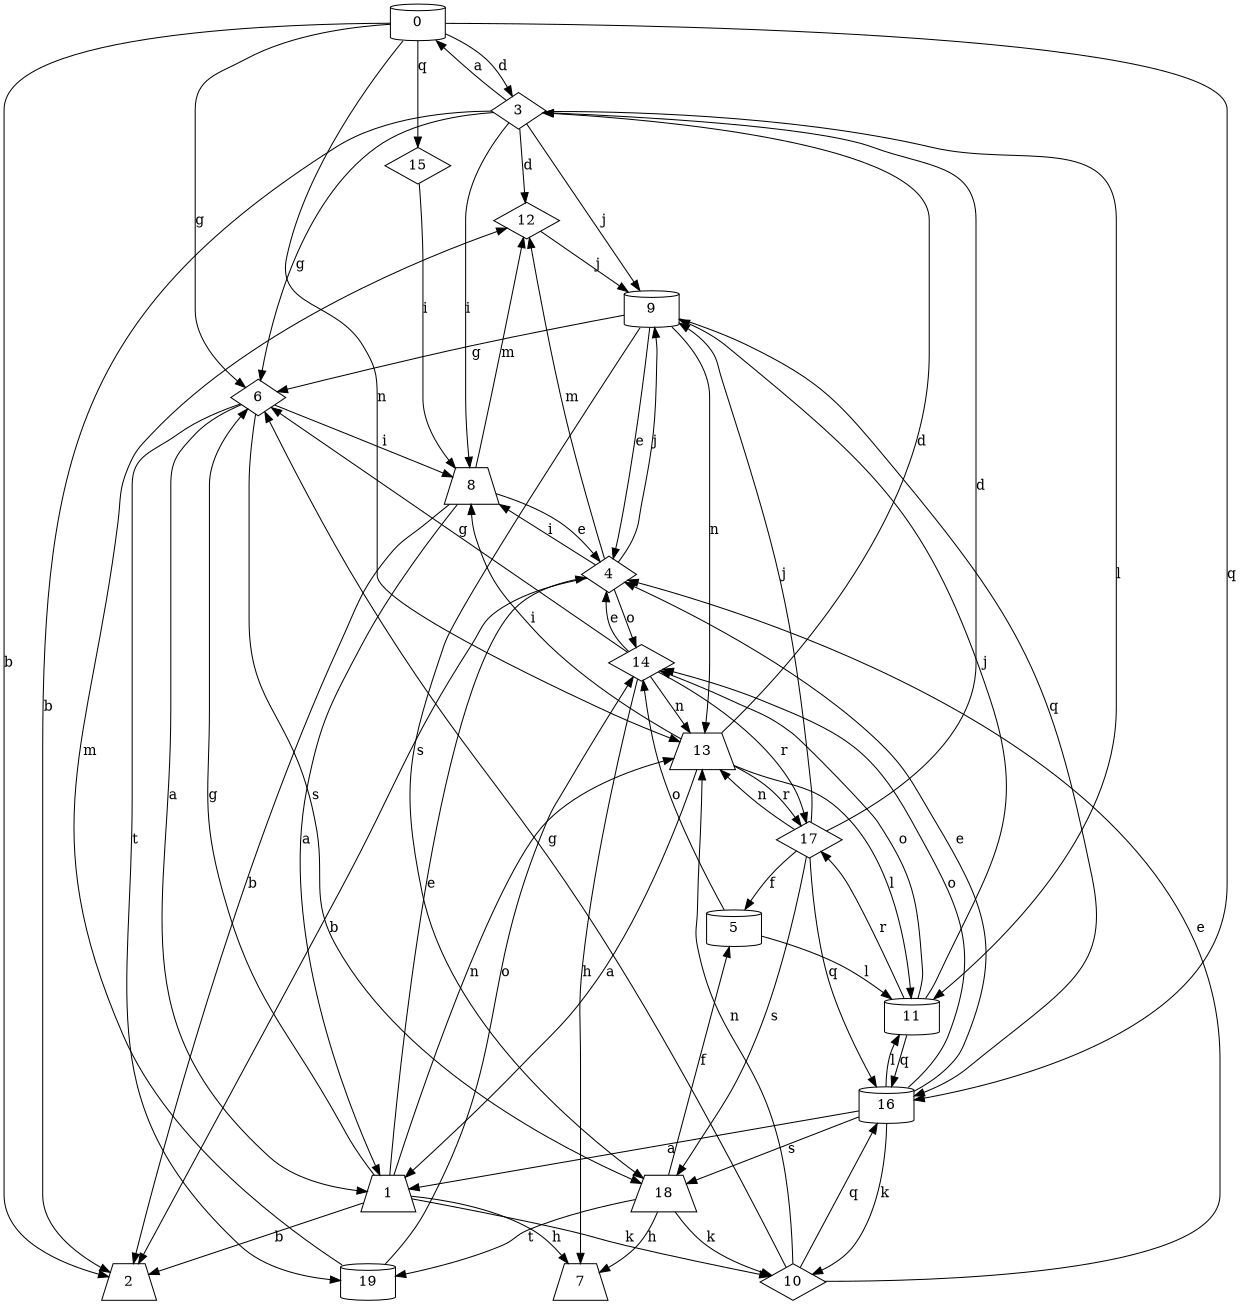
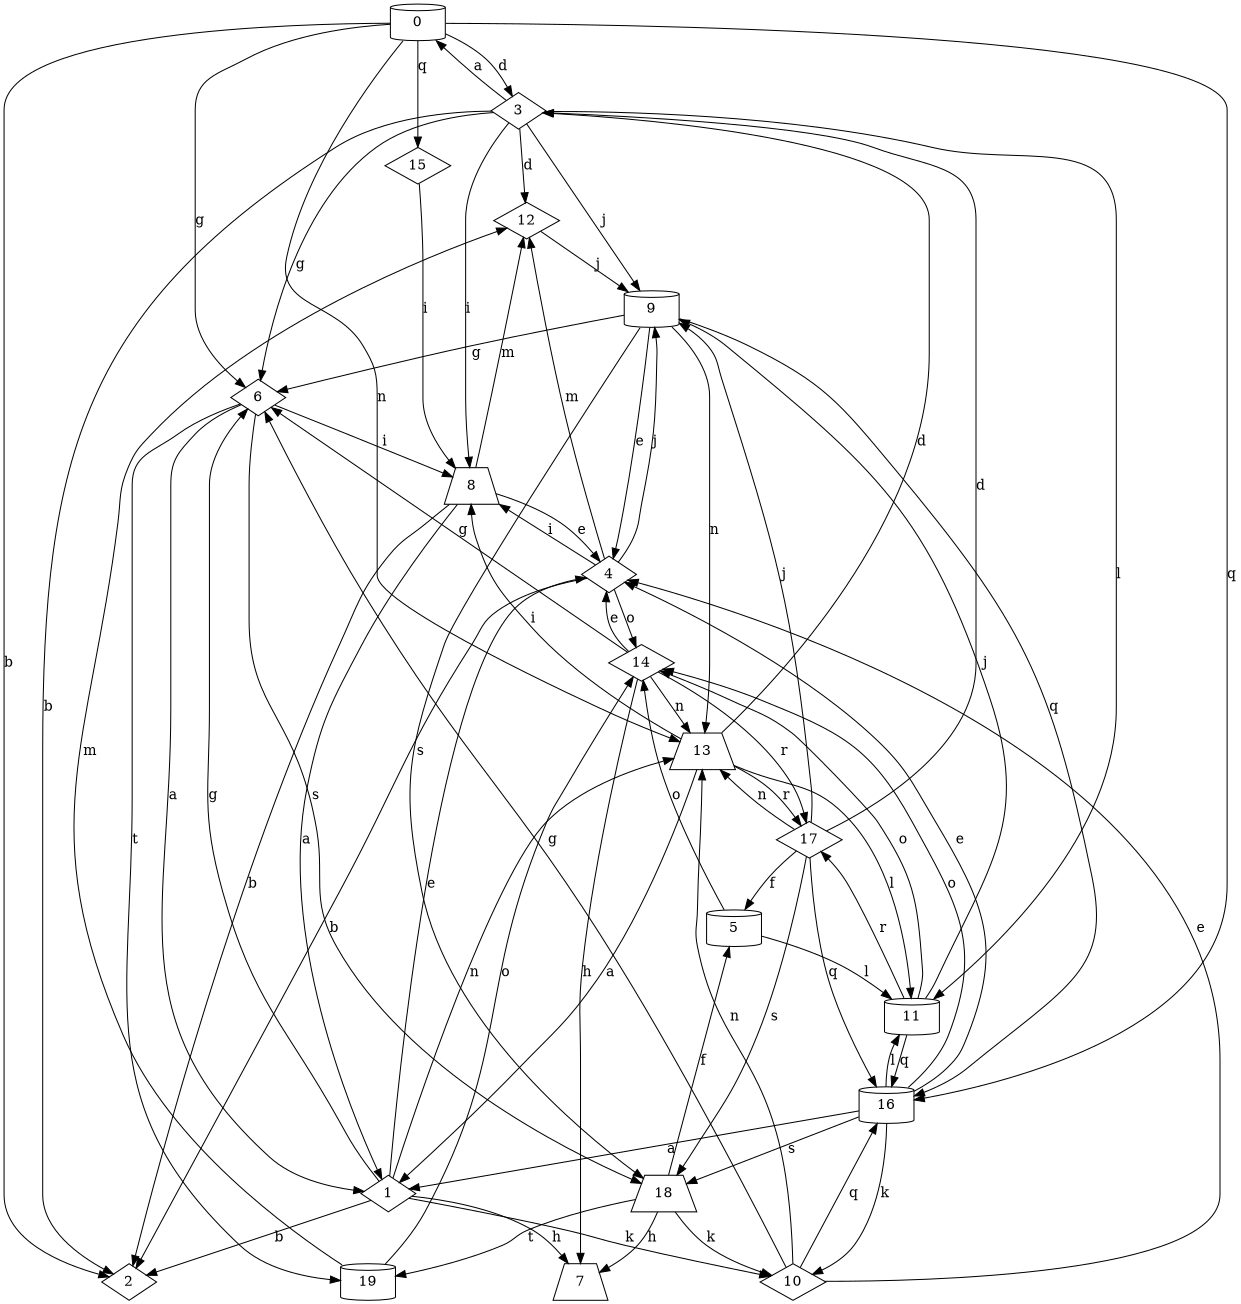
(388, 1194) -> (388, 1194)
(129, 1282) -> (129, 1282)
